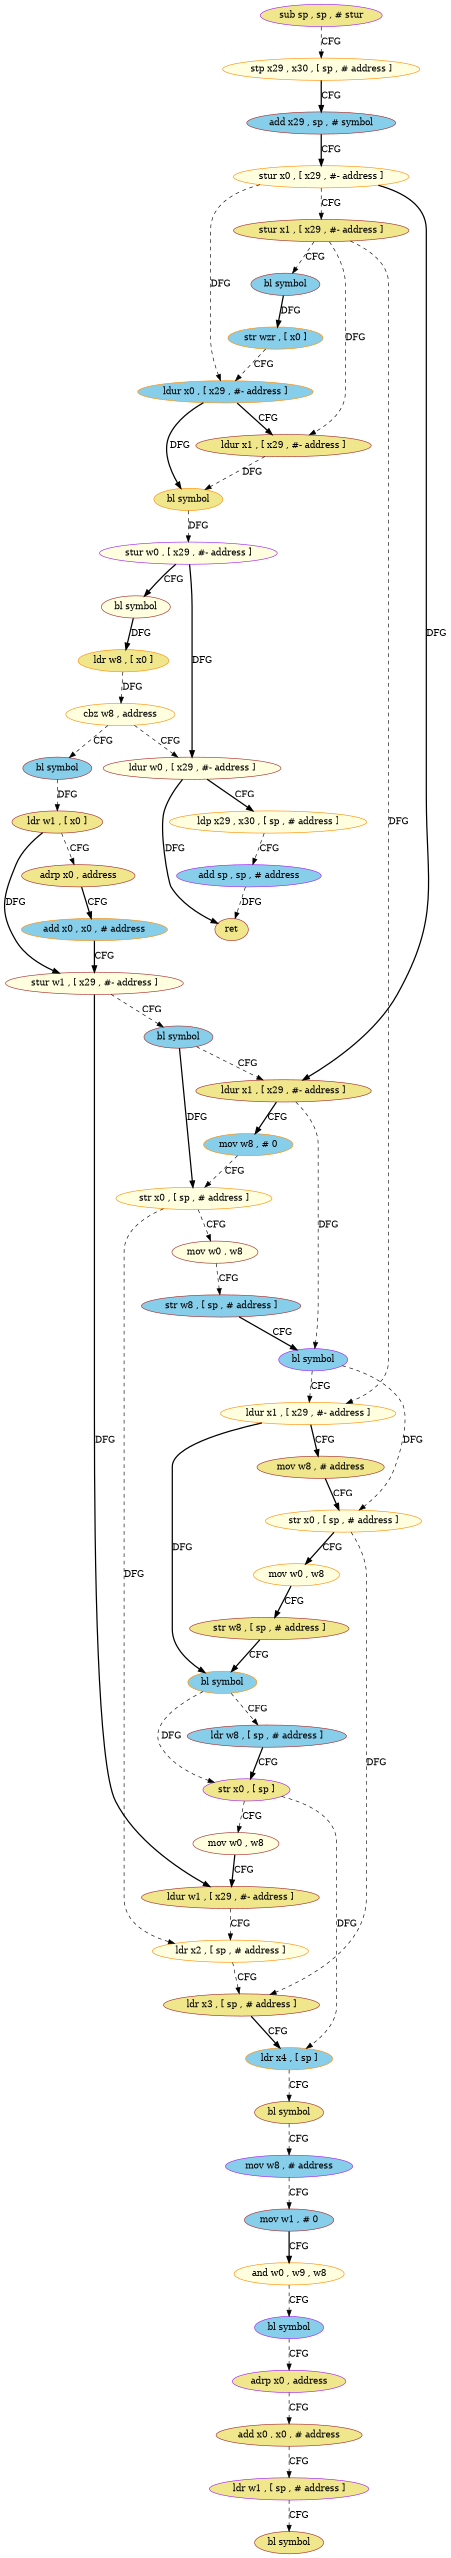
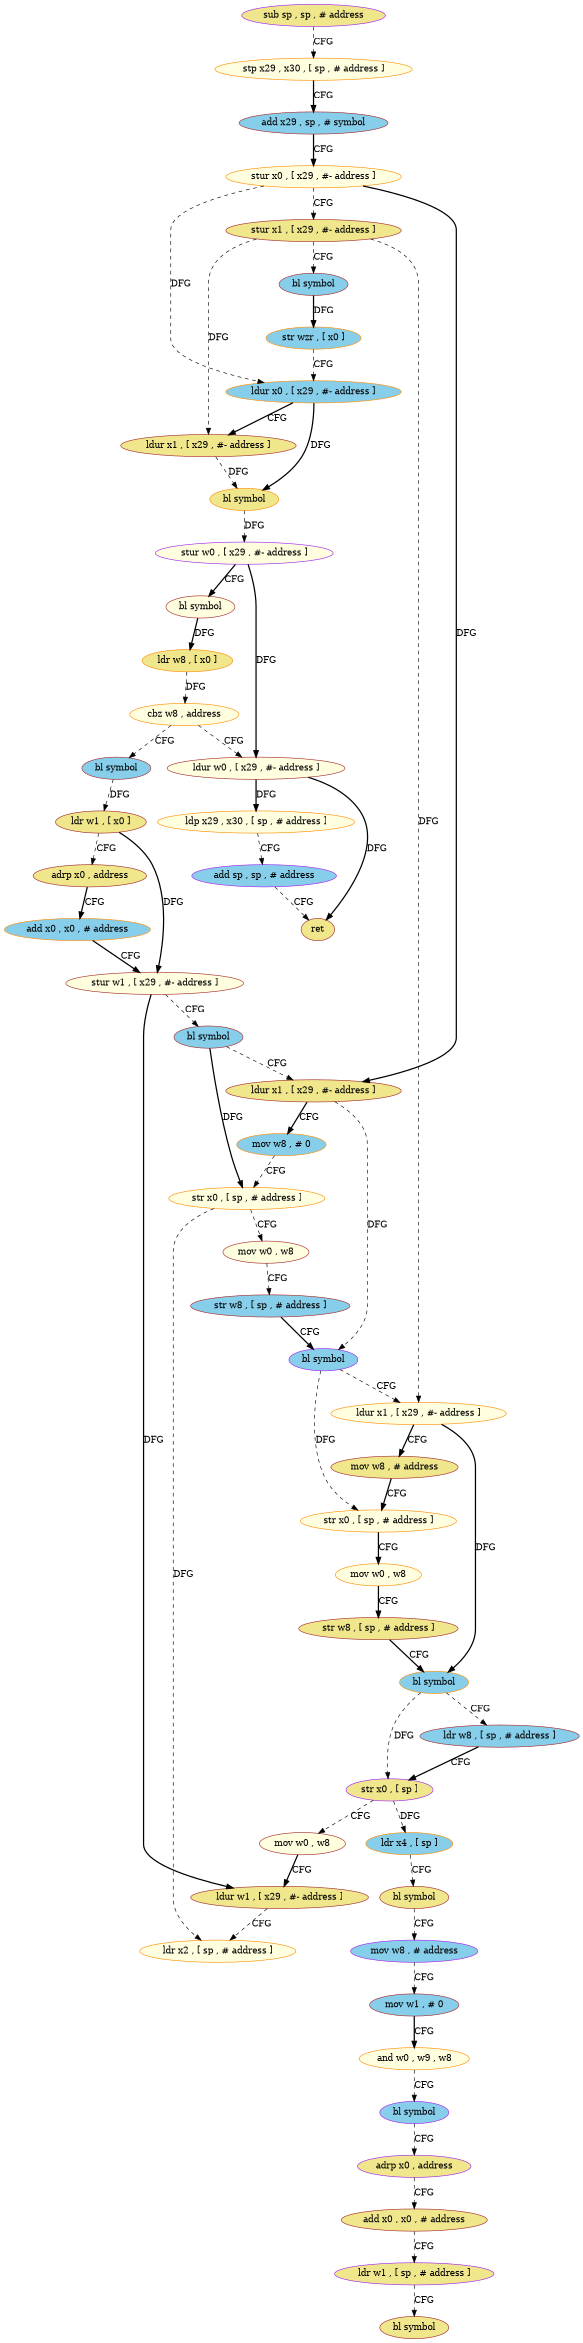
(321, 15) -> (314, 15)
(245, 795) -> (266, 795)
(252, 903) -> (304, 903)
(242, 2005) -> none
